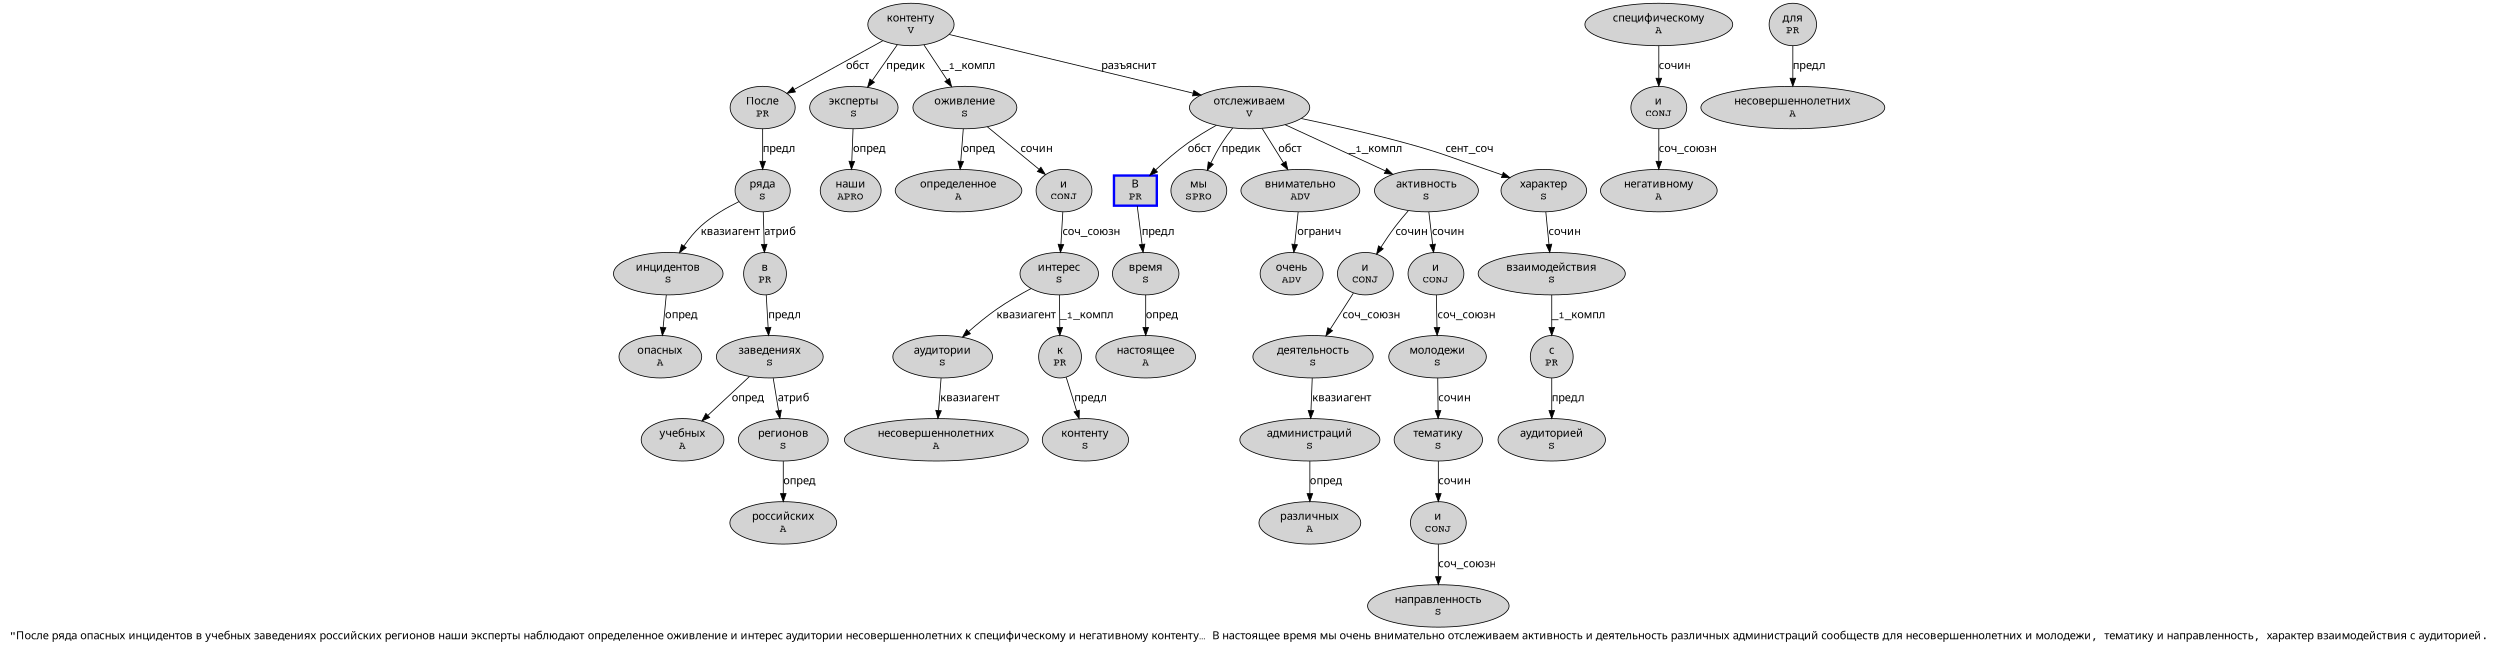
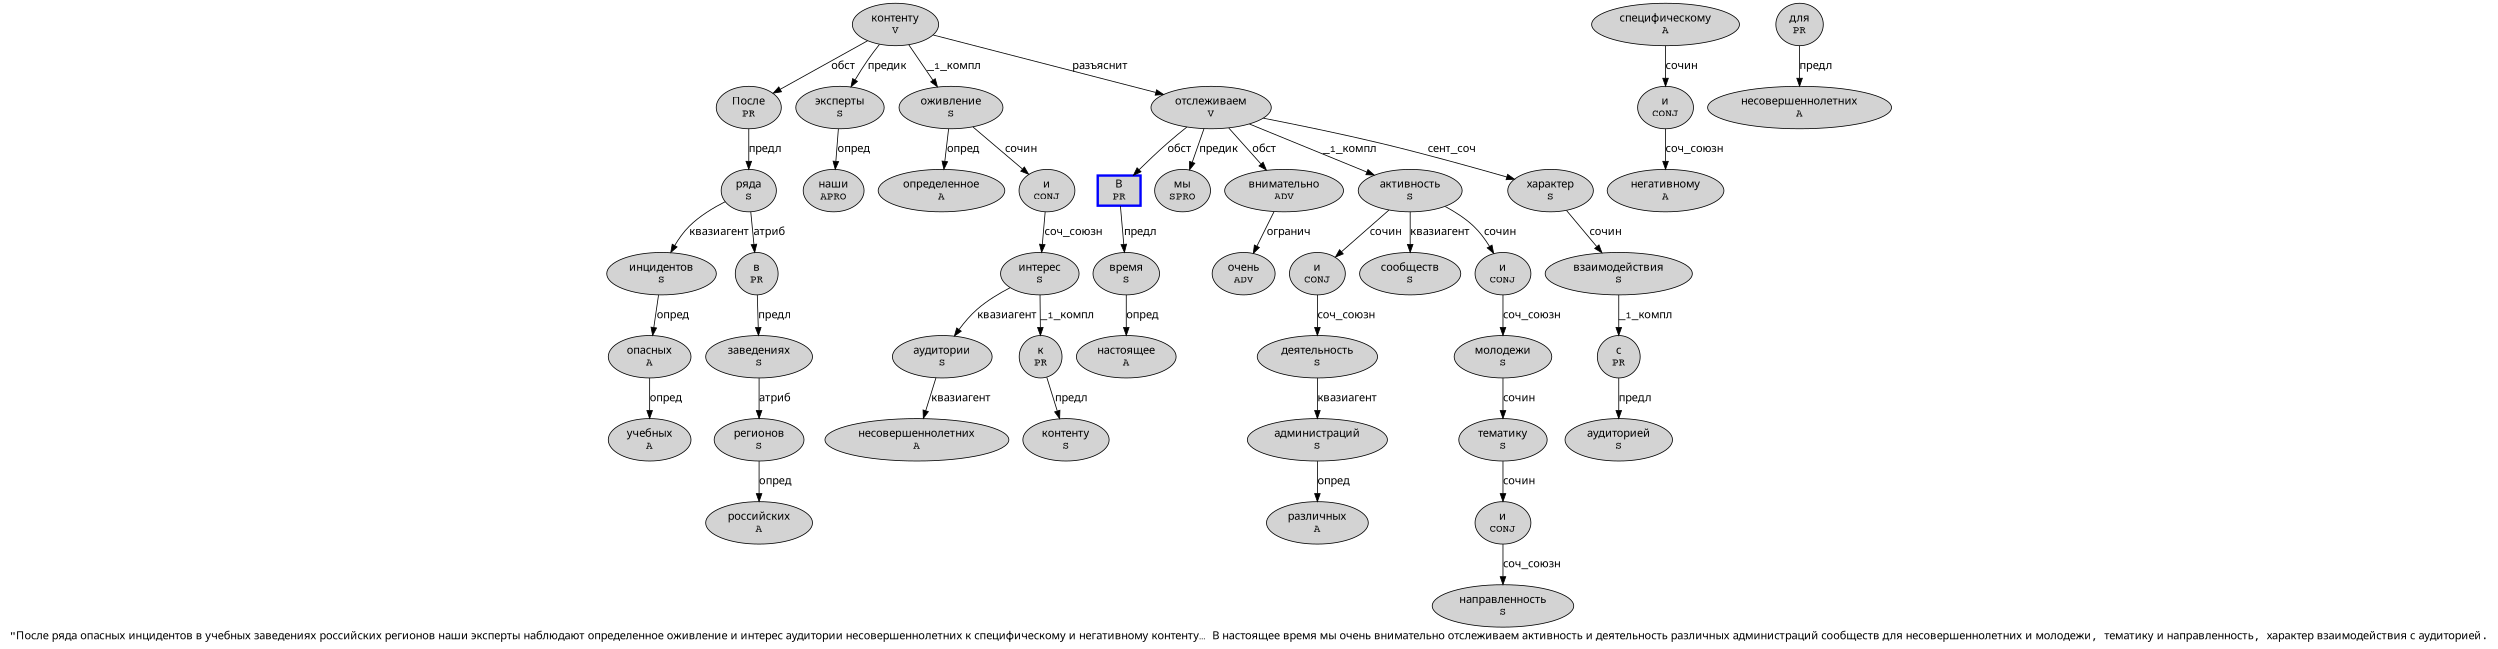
none -> (1410, 274)
(729, 396) -> (650, 394)
